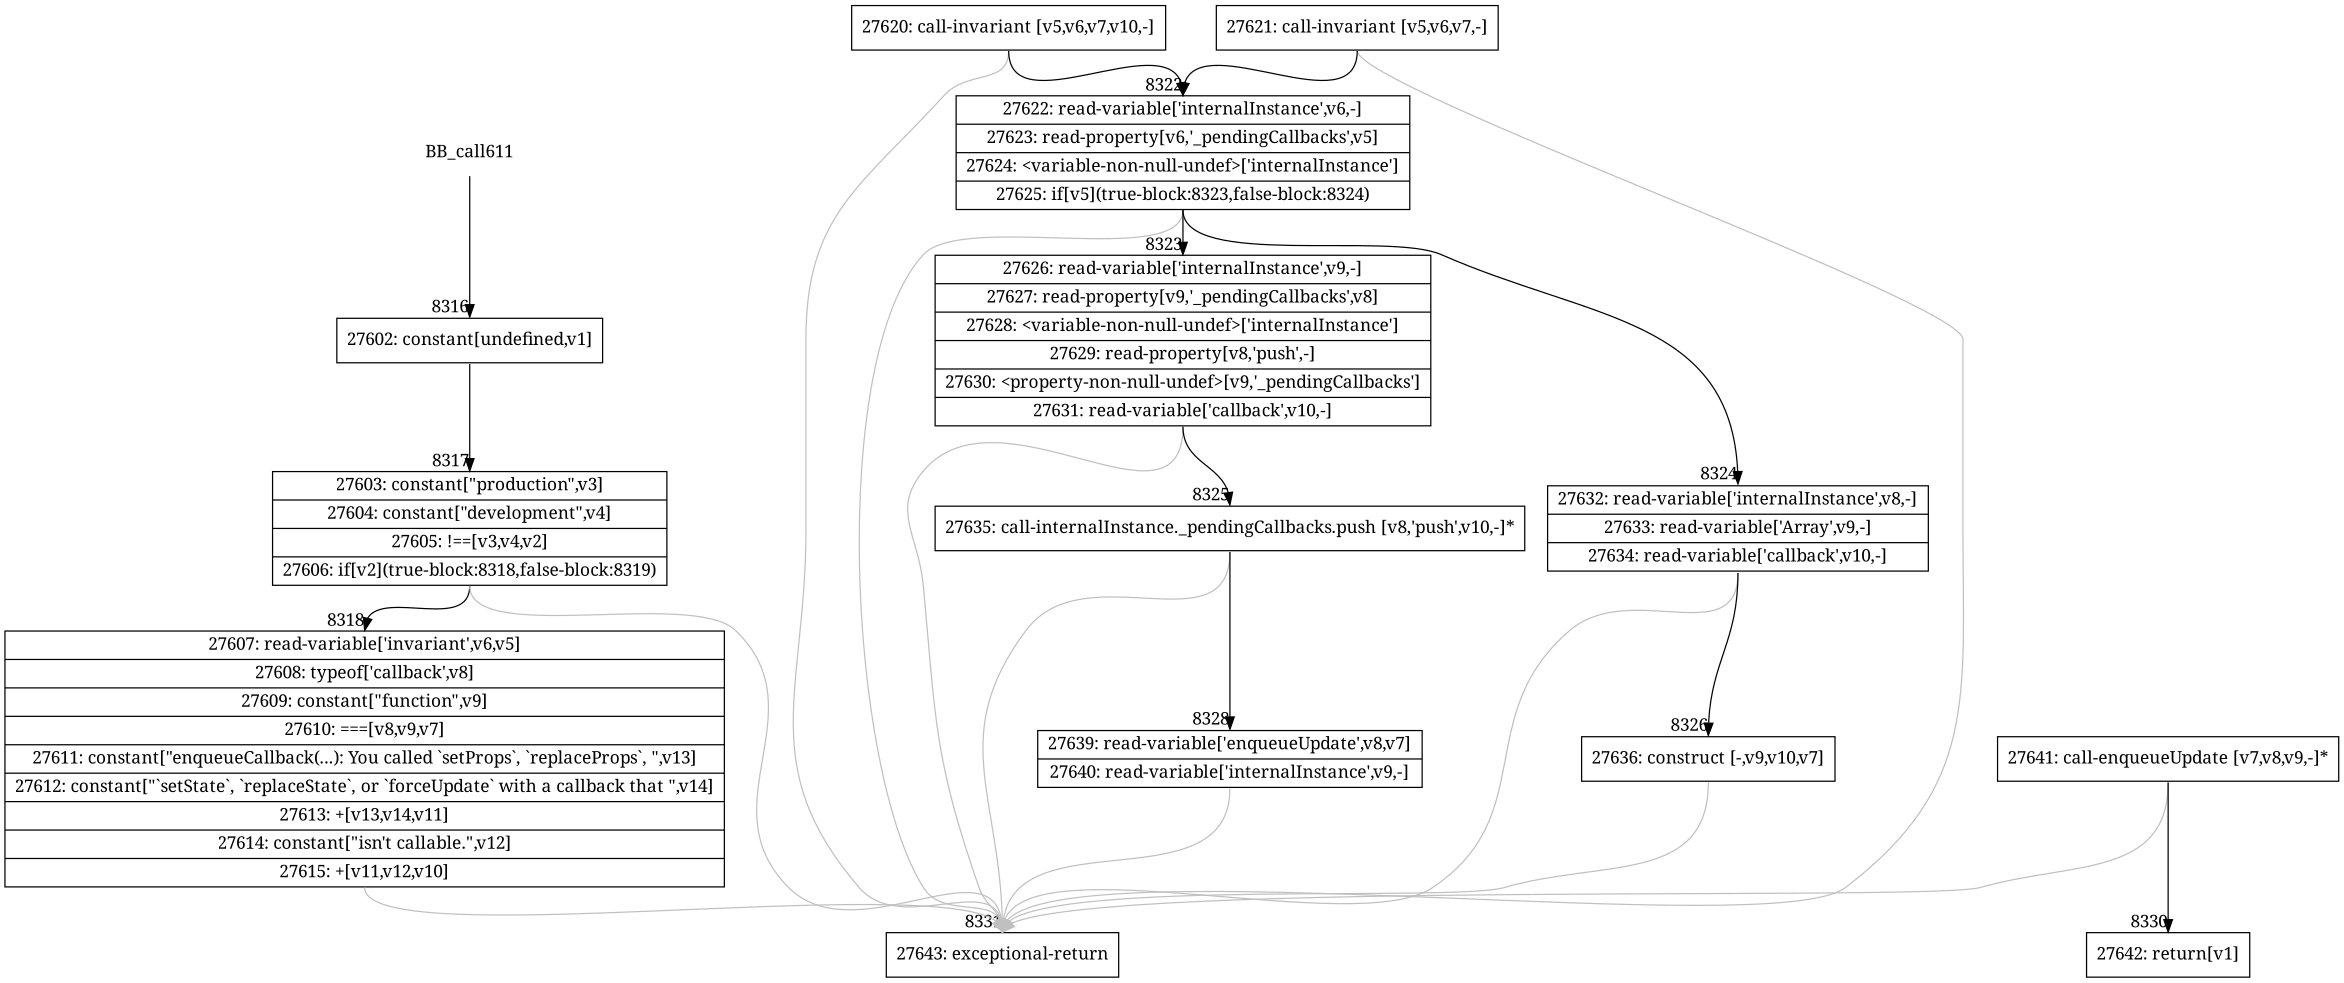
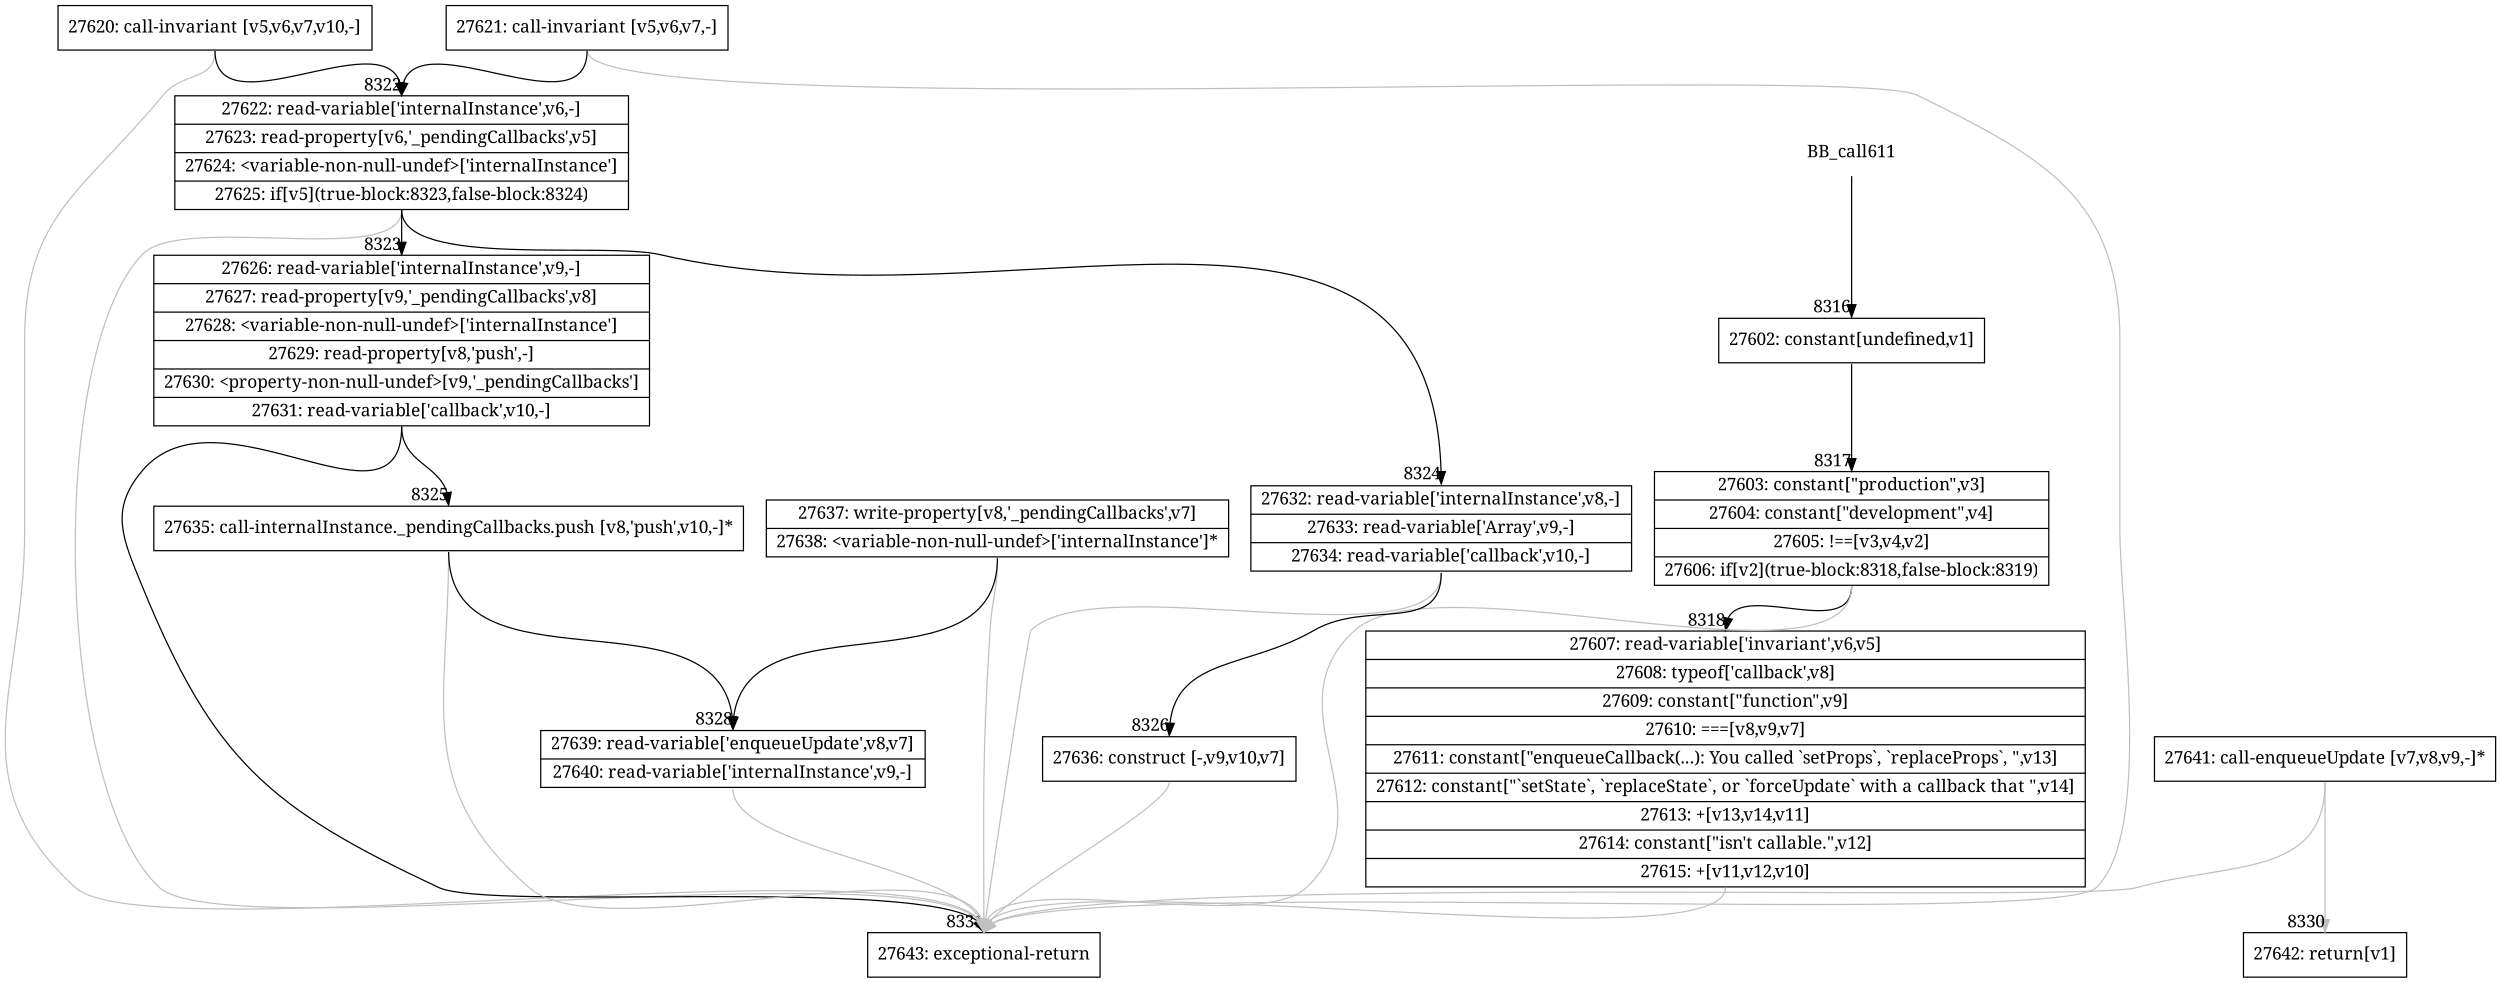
none -> (997, 528)
(916, 551) -> (301, 811)
(2168, 851) -> (2325, 851)
